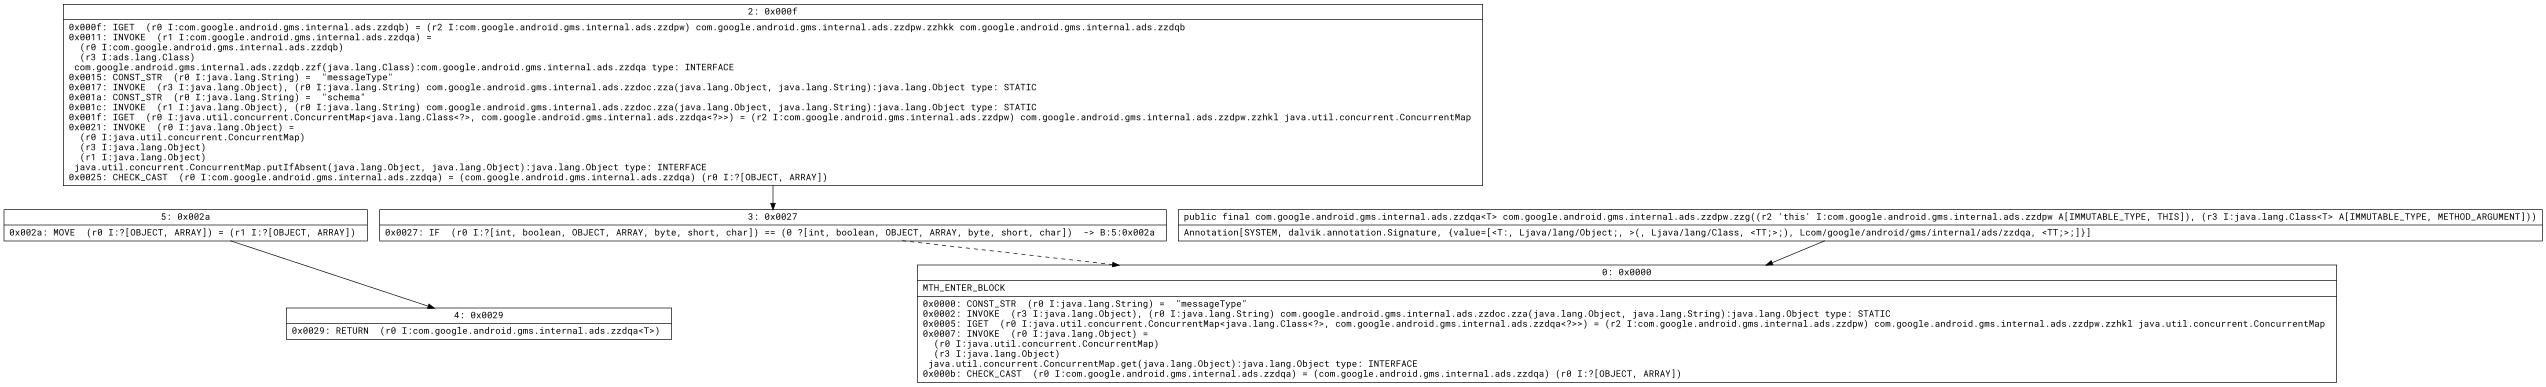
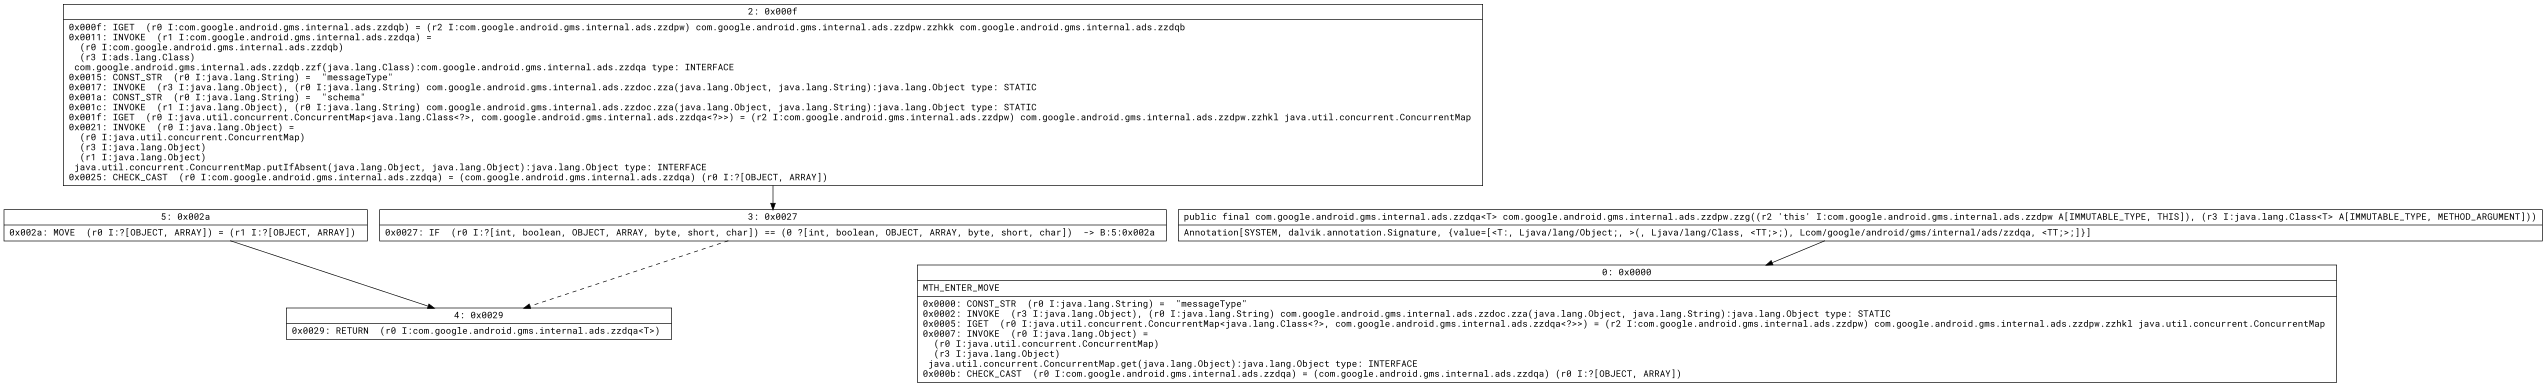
(1007, 253) -> (629, 273)
(964, 288) -> (961, 288)
